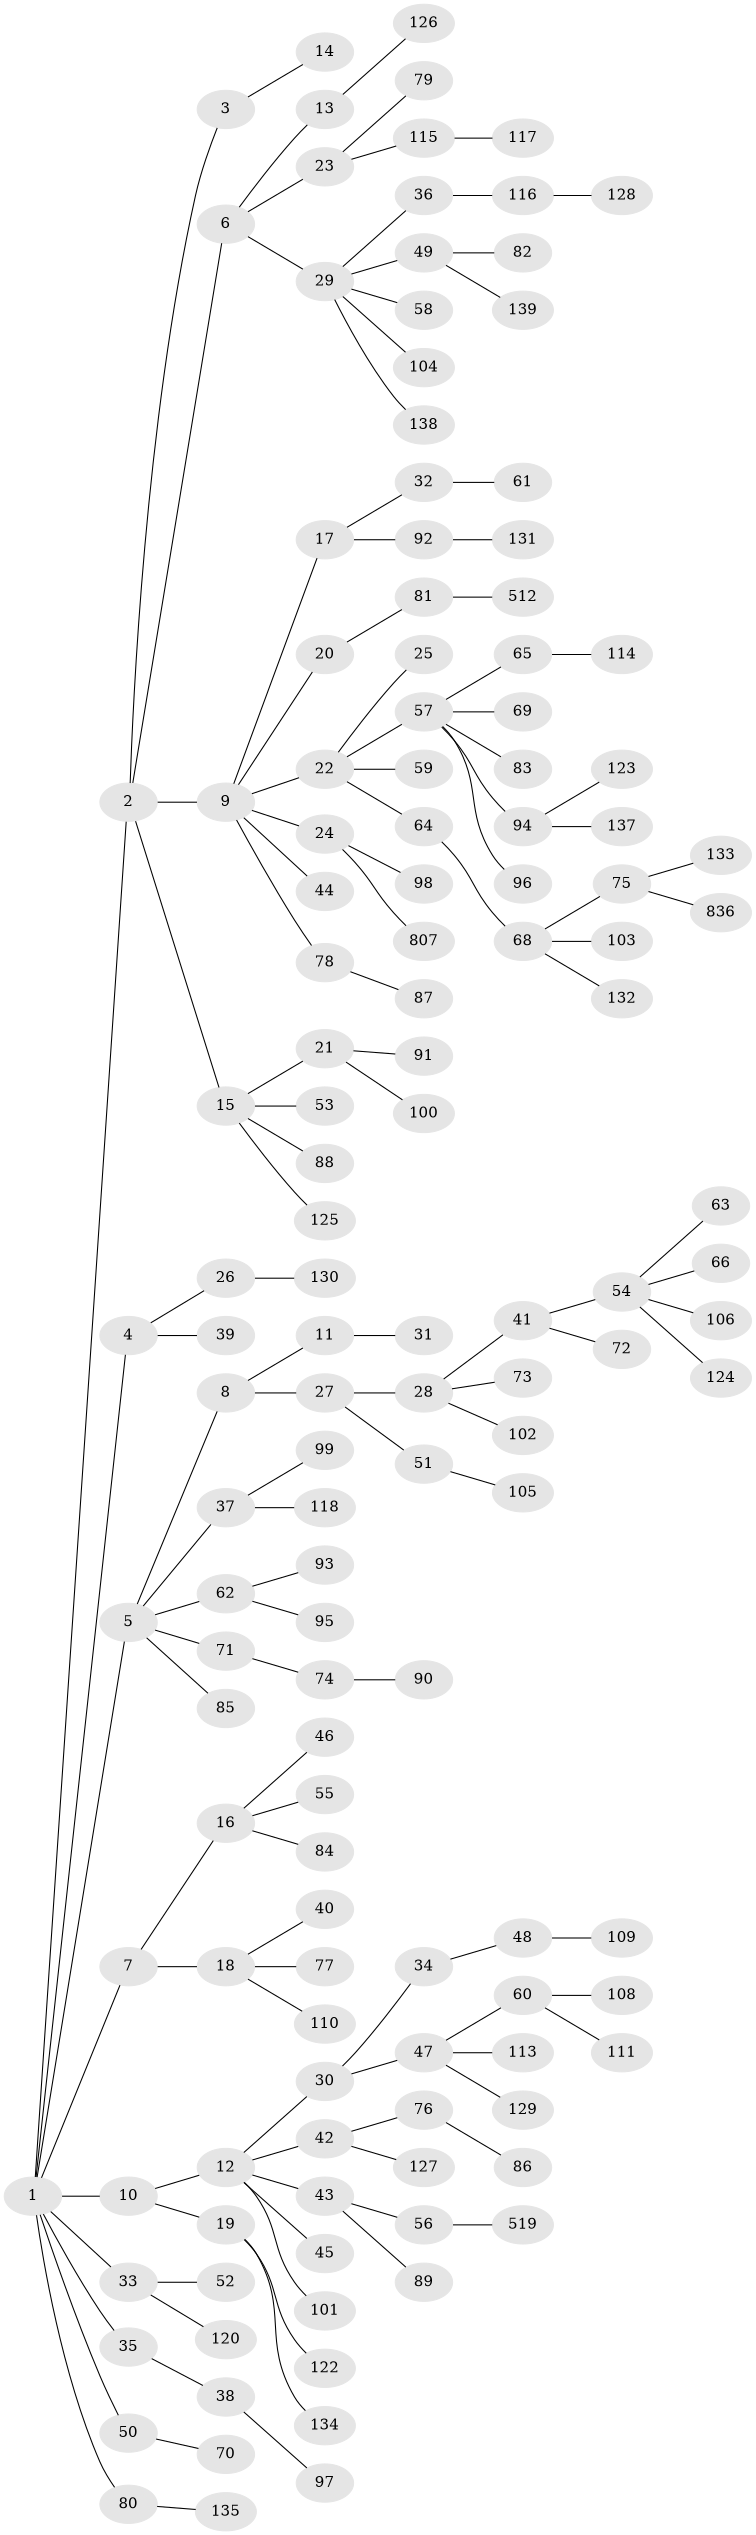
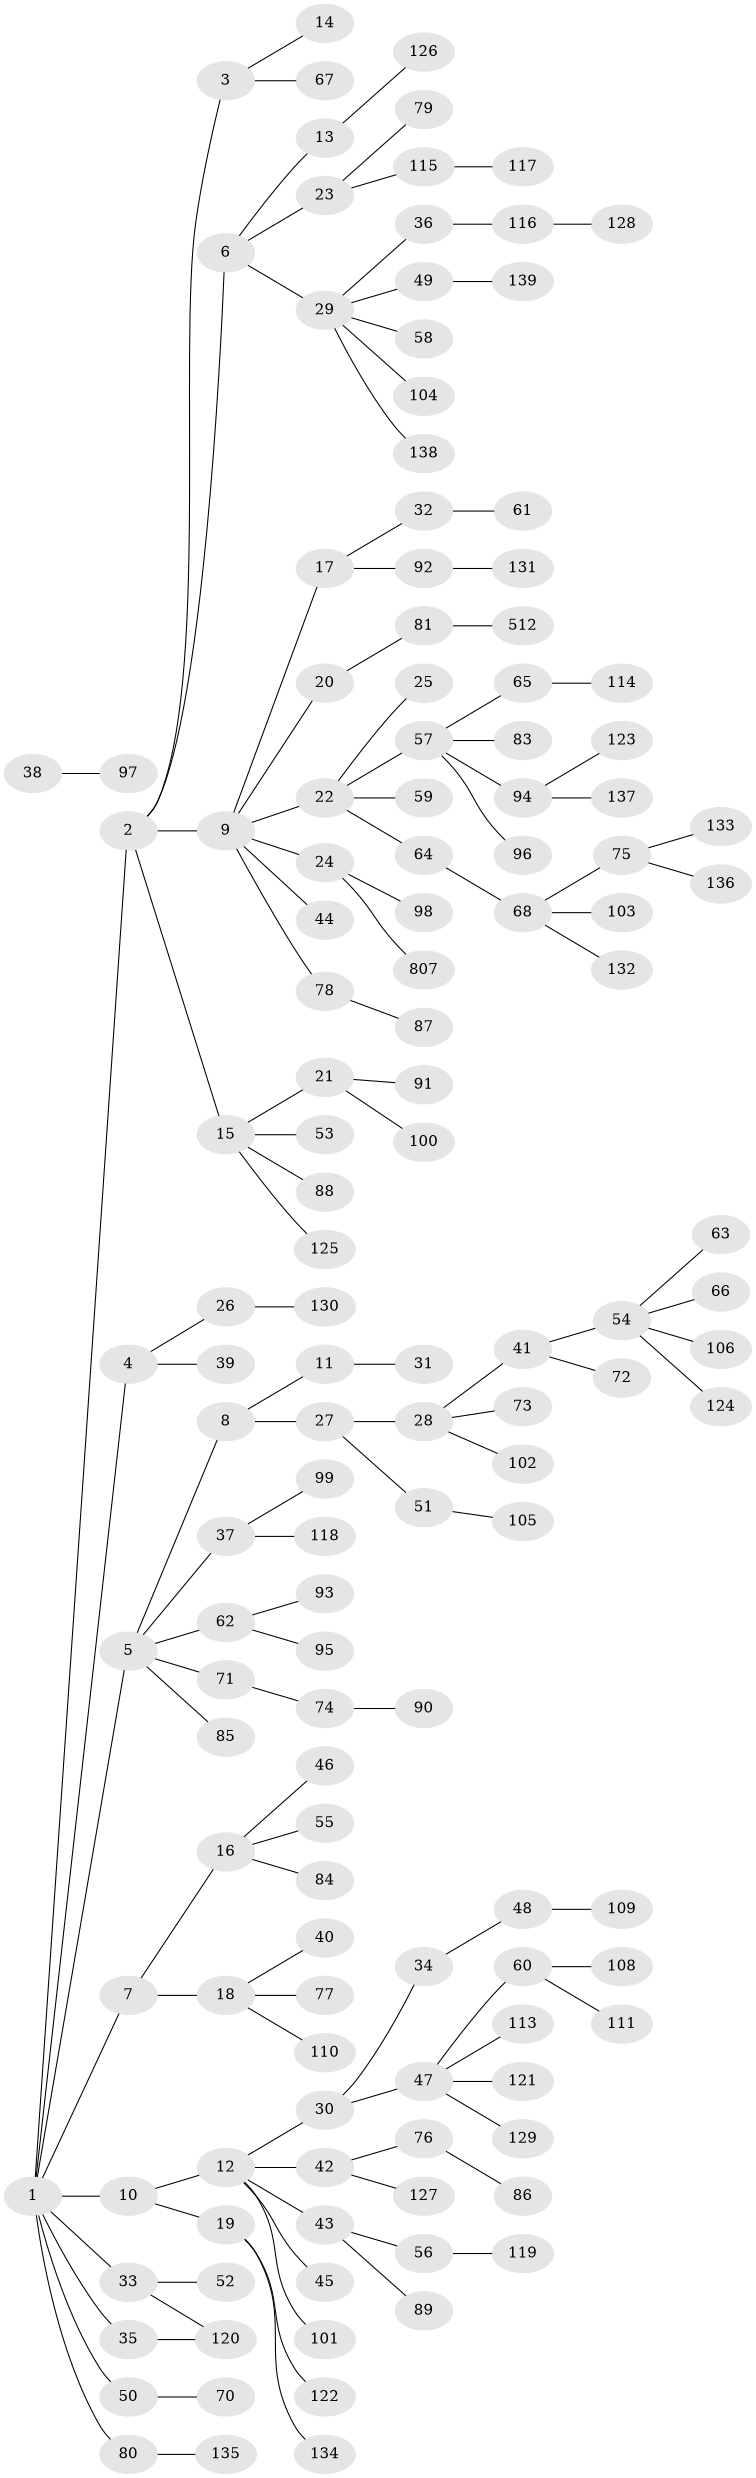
none -> (325, 81)
(523, 253) -> none
(523, 712) -> none
(721, 913) -> (721, 884)
none -> (523, 2081)
(523, 2225) -> (523, 2254)
(177, 2372) -> (176, 2340)
